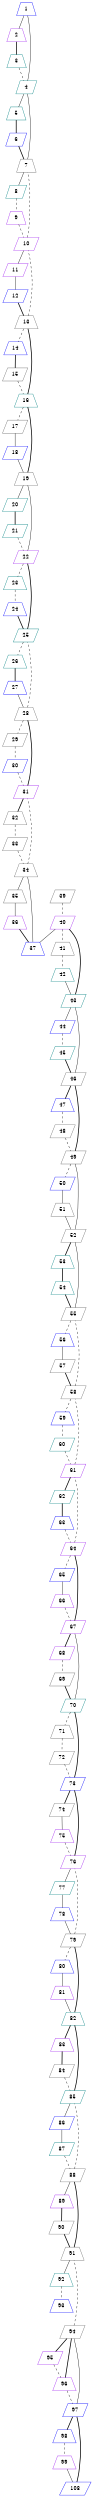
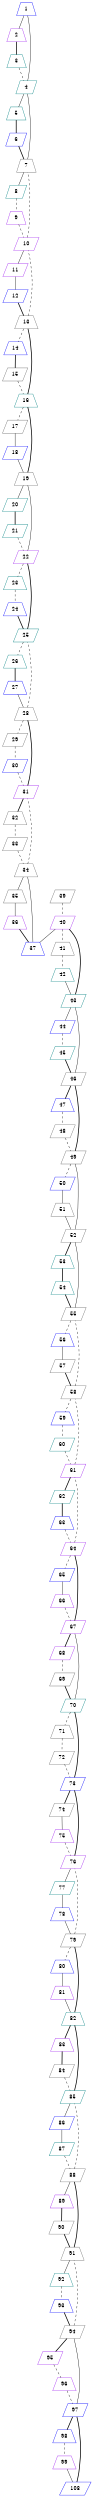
(68, 2358) -> (67, 2319)
